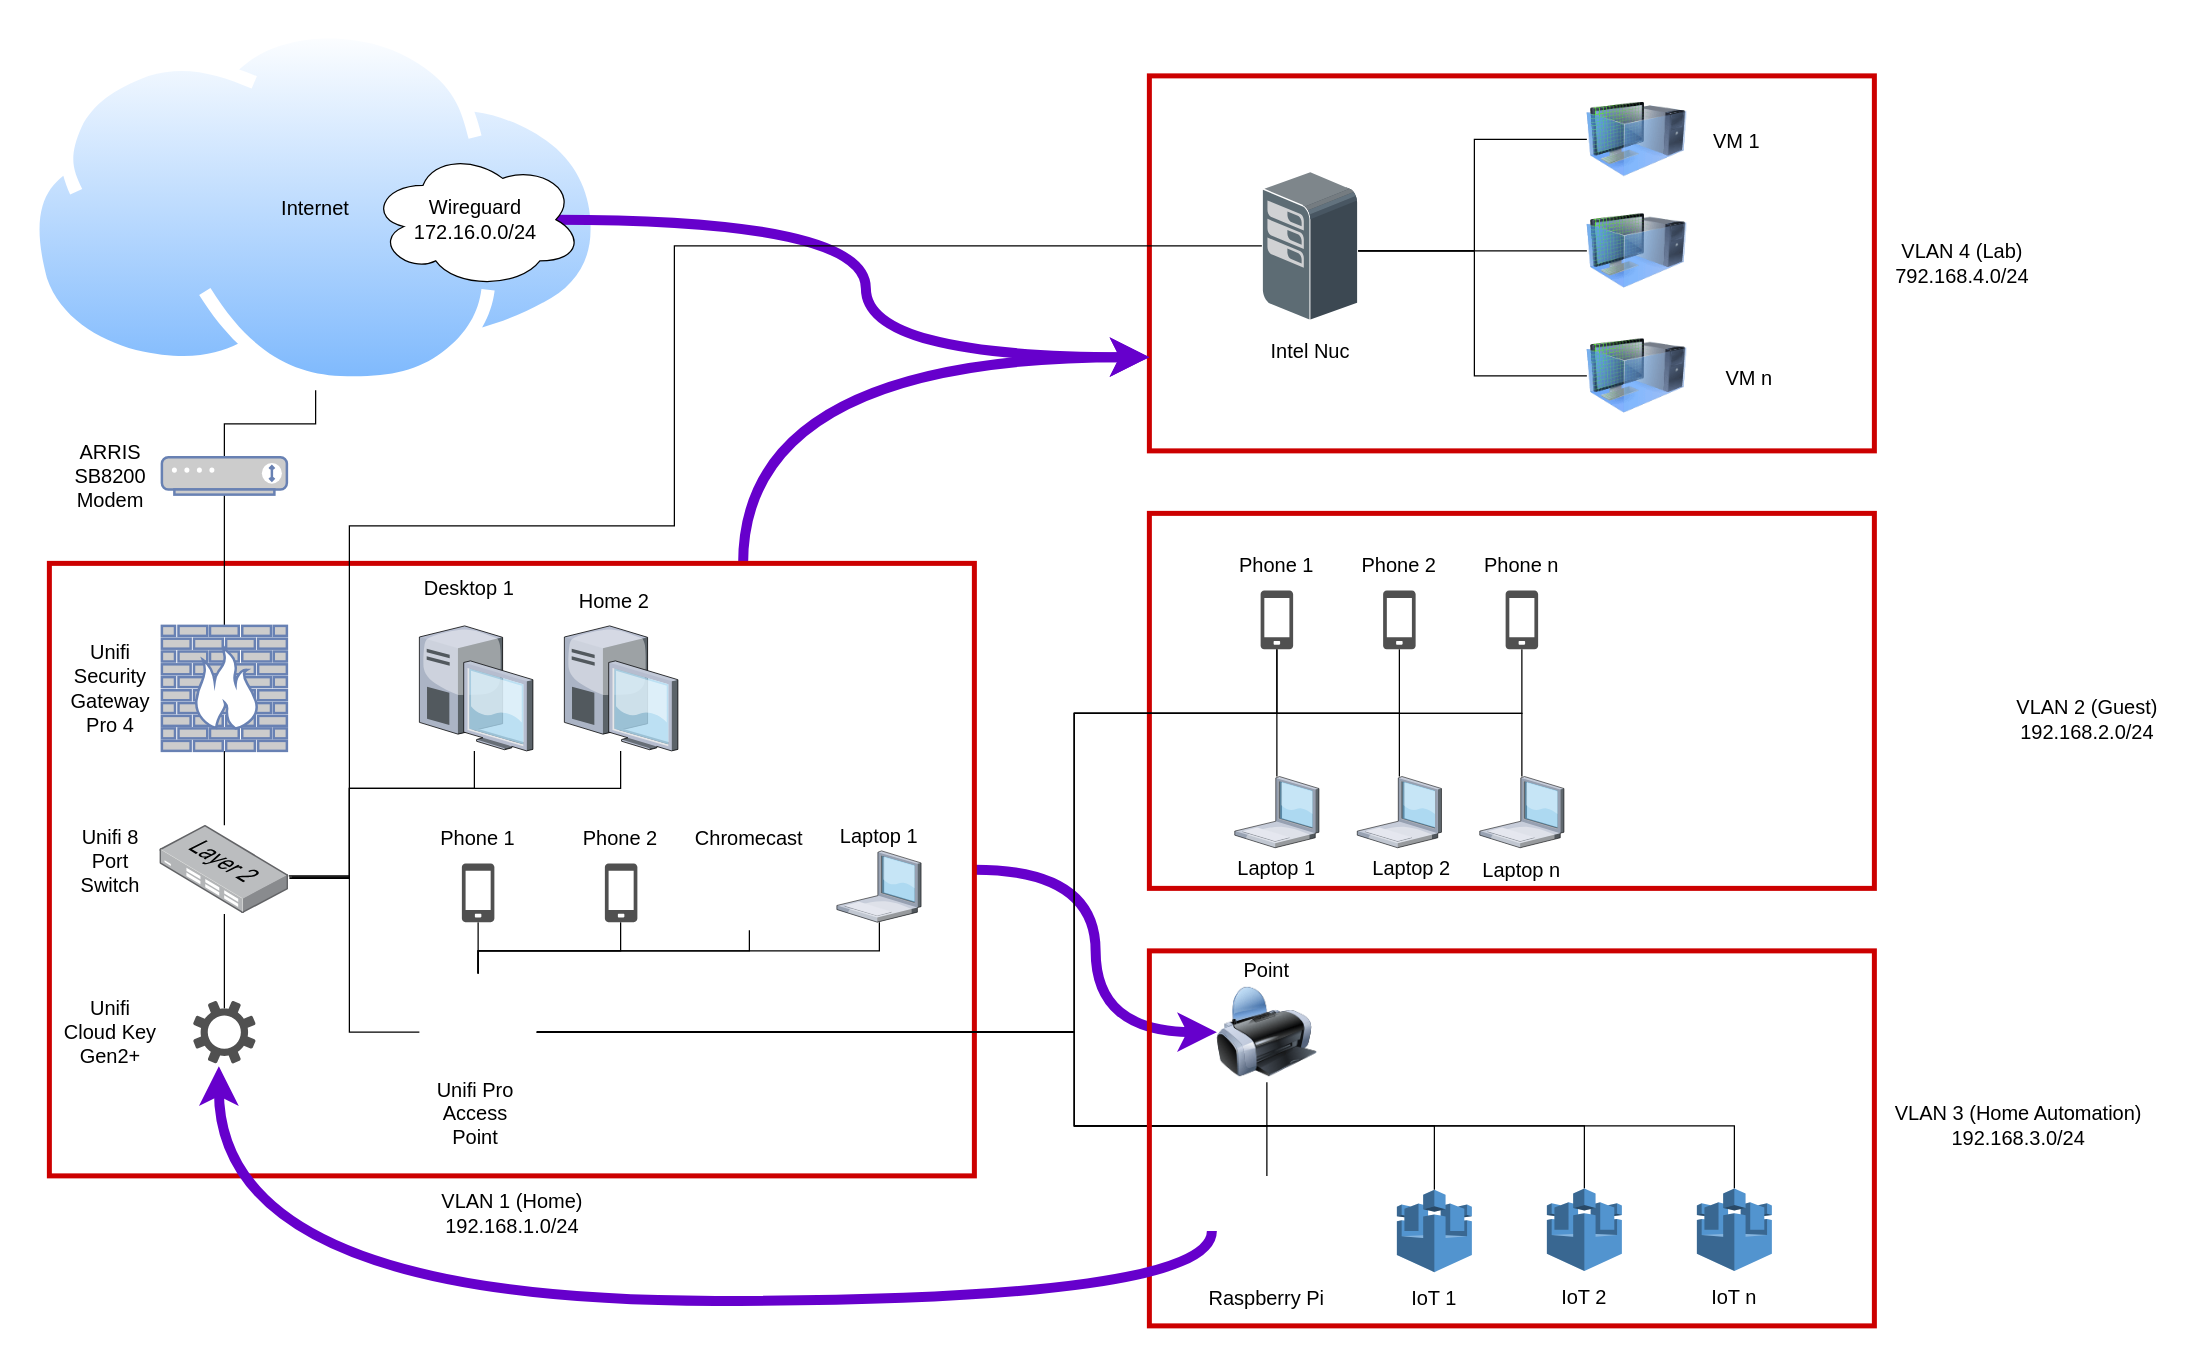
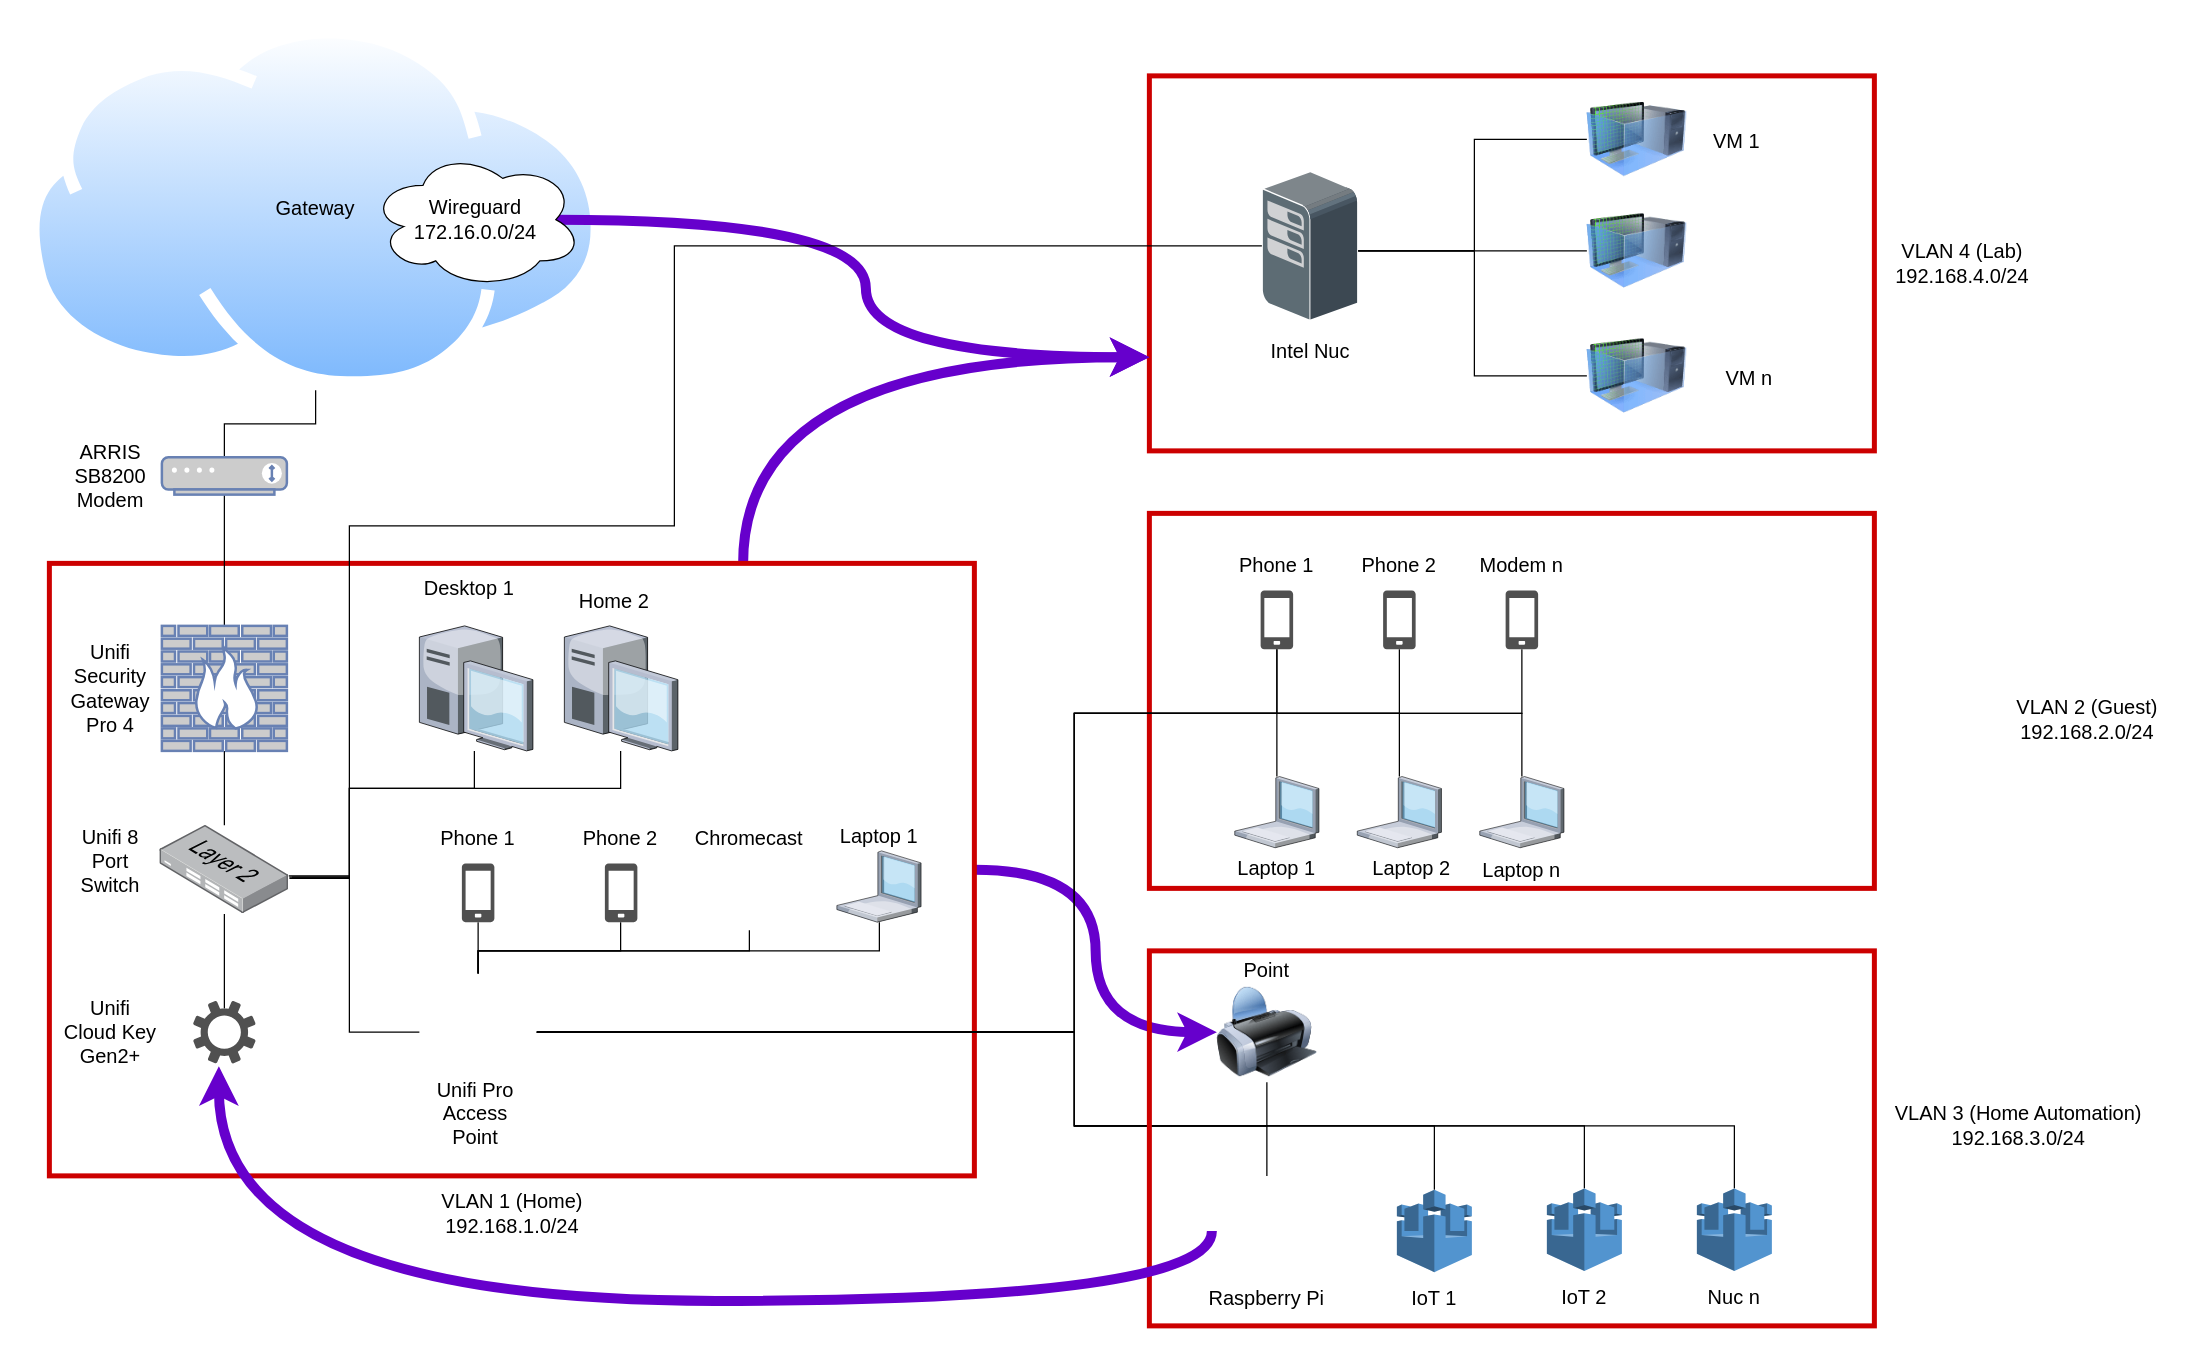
(316, 208) -> (316, 208)
(1963, 263) -> (1963, 263)
(1522, 564) -> (1522, 564)
(1734, 1297) -> (1734, 1297)
